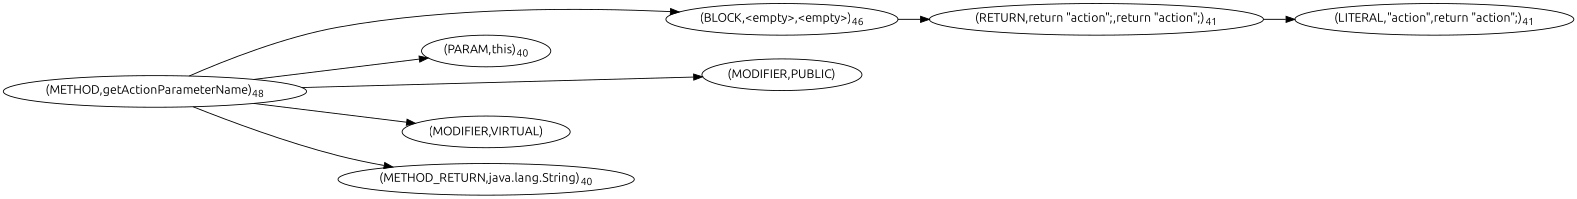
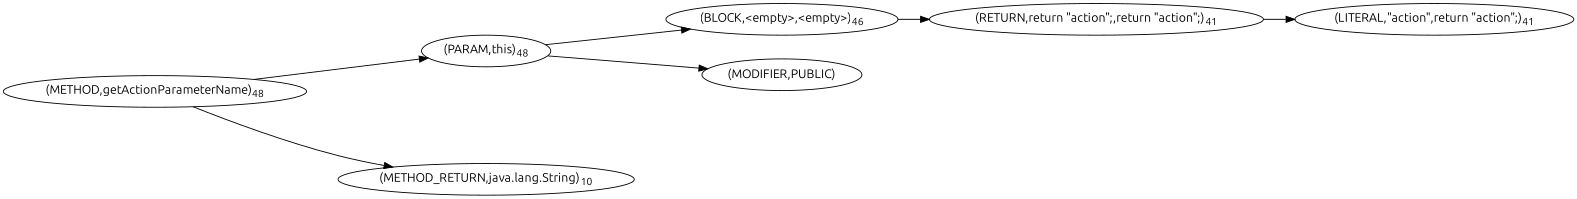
(425, 16) -> (613, 37)
(523, 50) -> (523, 50)
(498, 82) -> (623, 62)
(486, 132) -> none
(587, 178) -> (587, 178)
